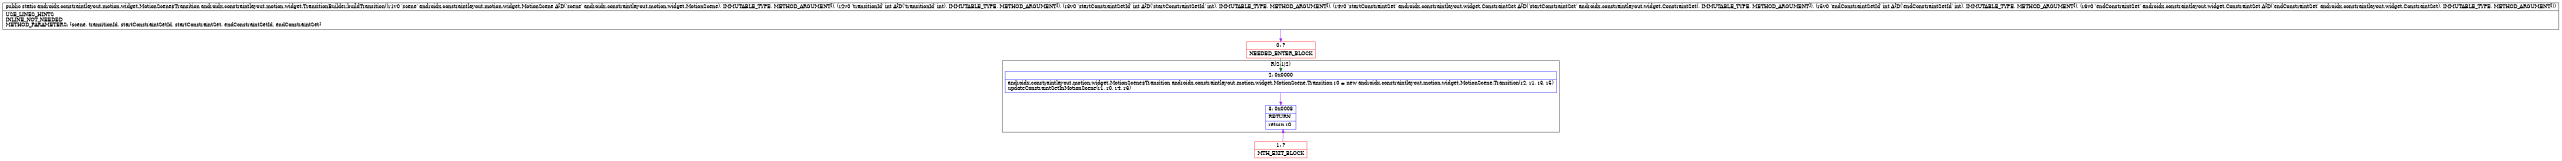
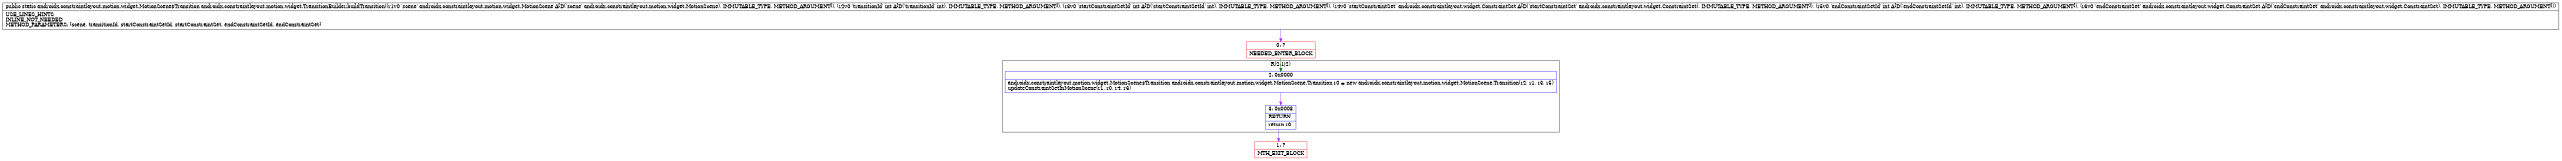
(1283, 137) -> (1279, 134)
